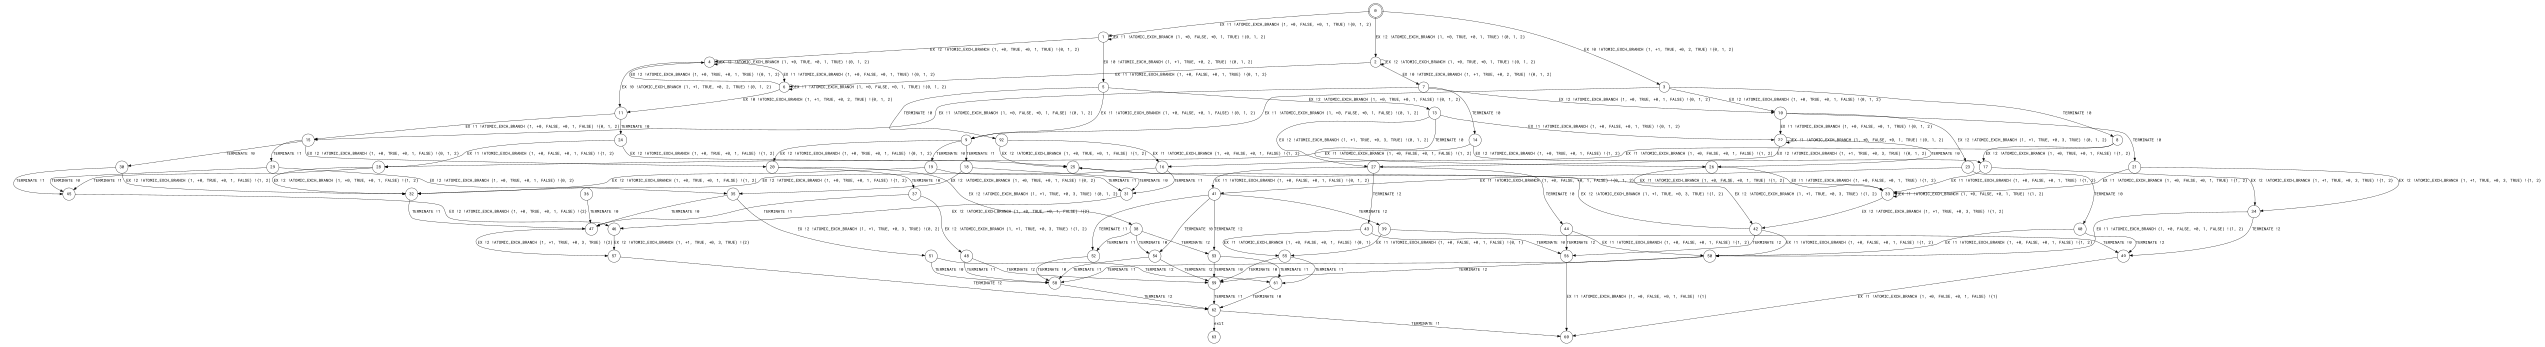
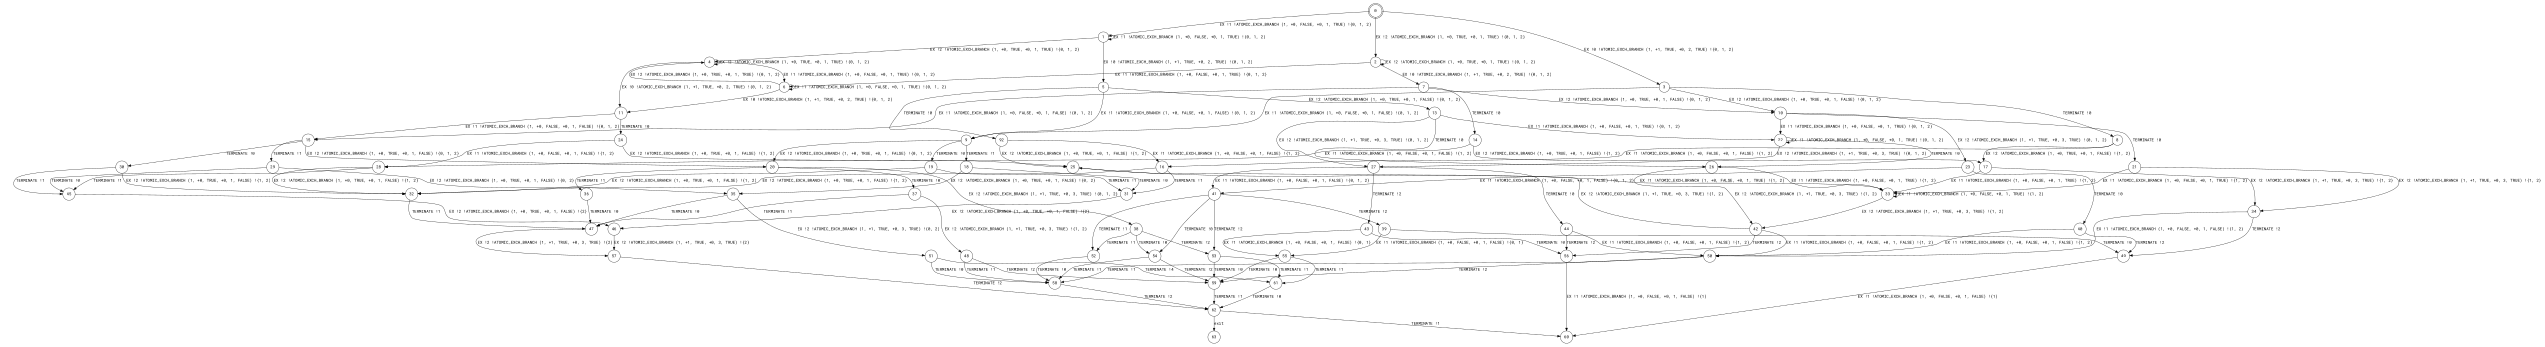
none -> (665, 170)
(1159, 270) -> (1159, 270)
